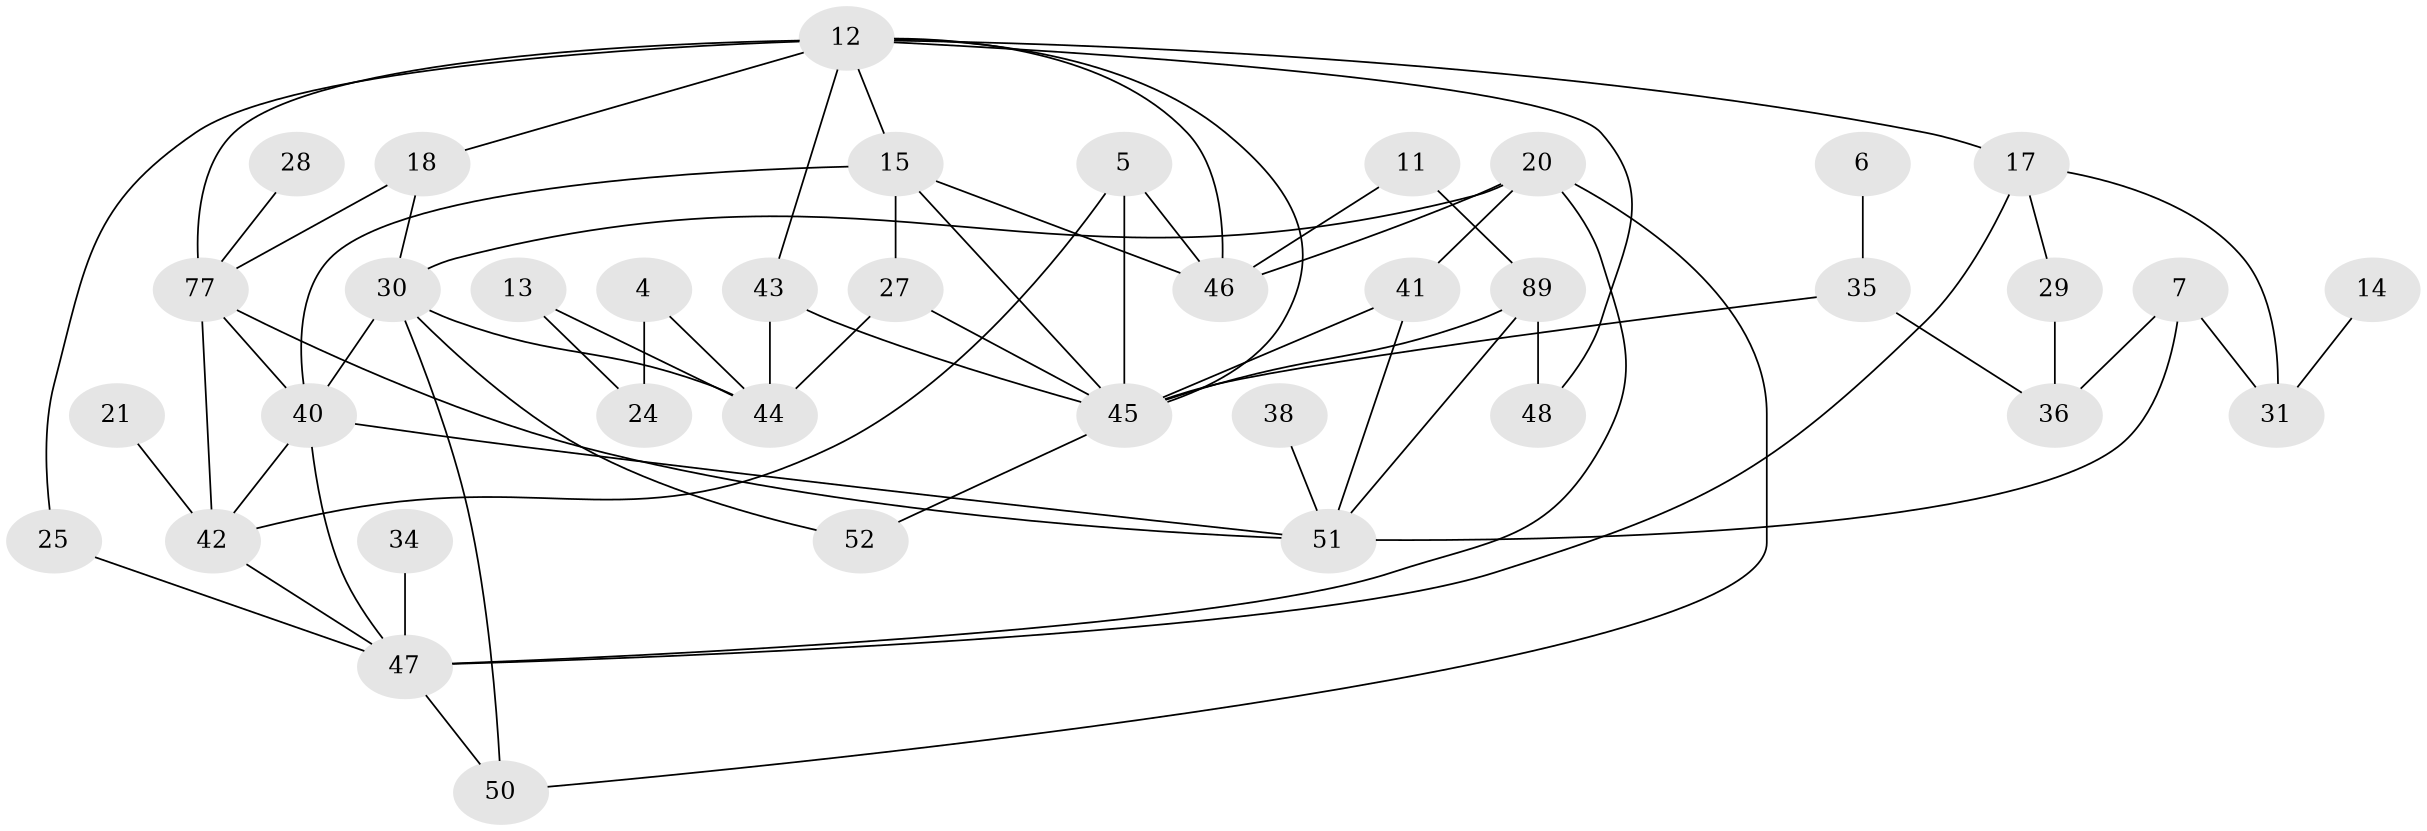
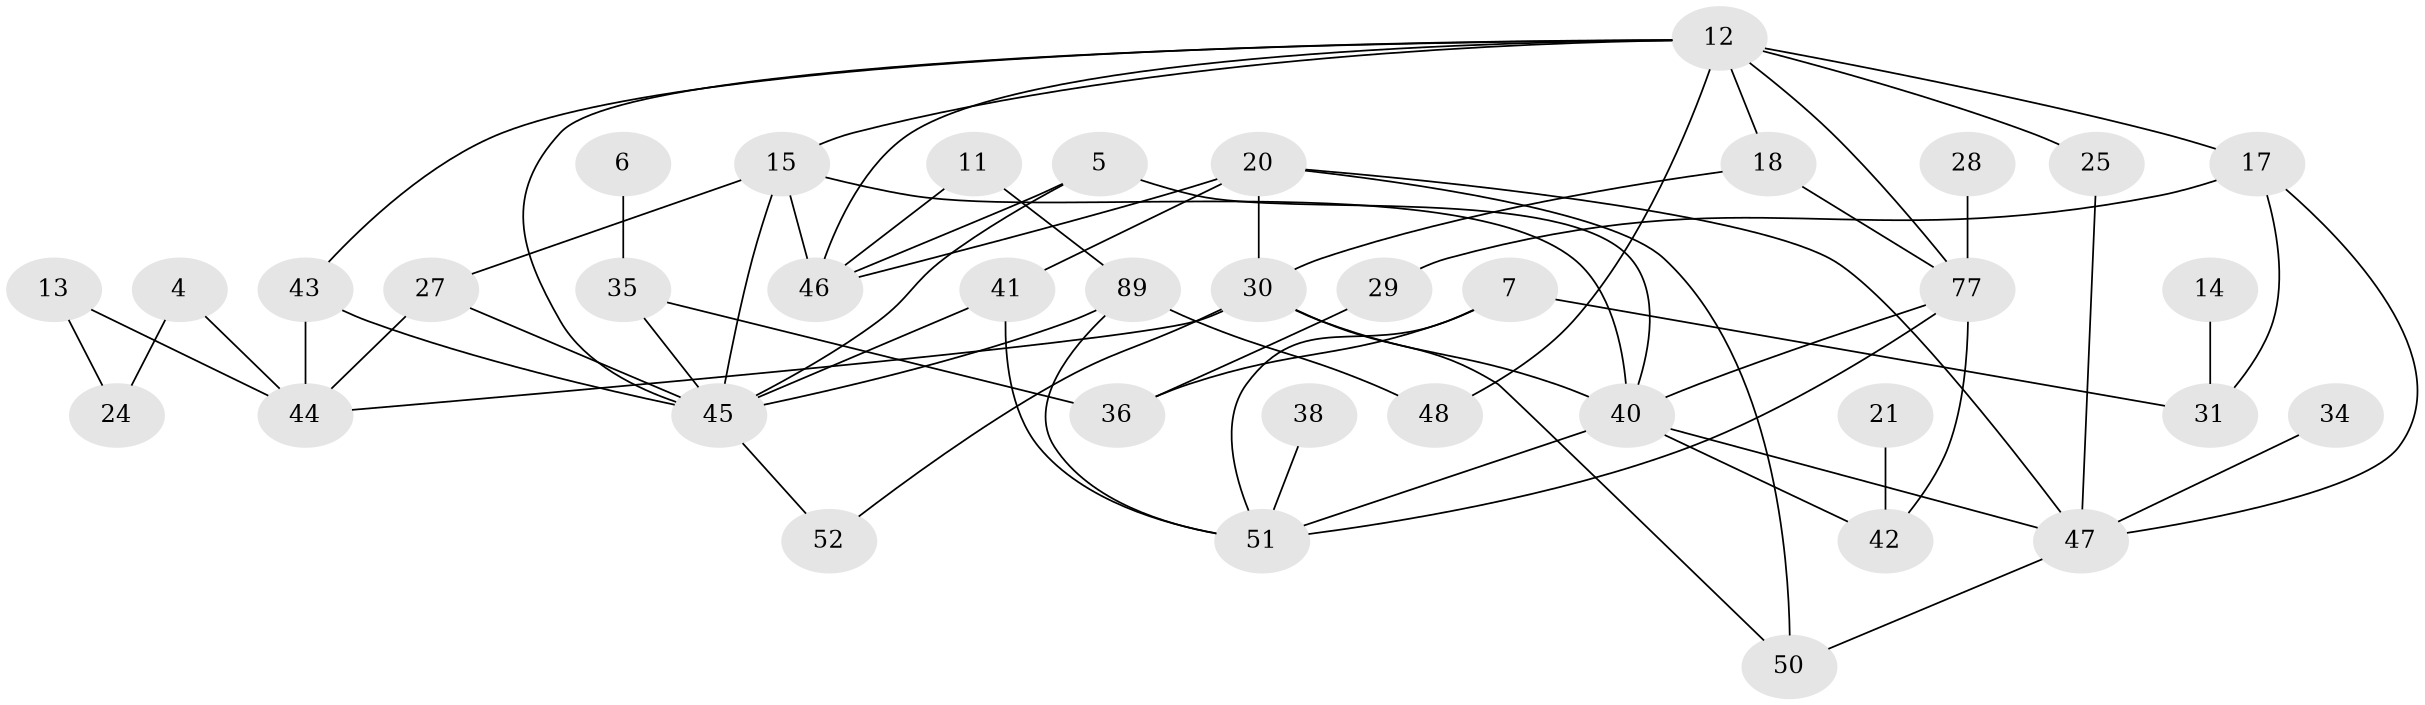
(710, 489) -> (1609, 243)
(309, 604) -> none
